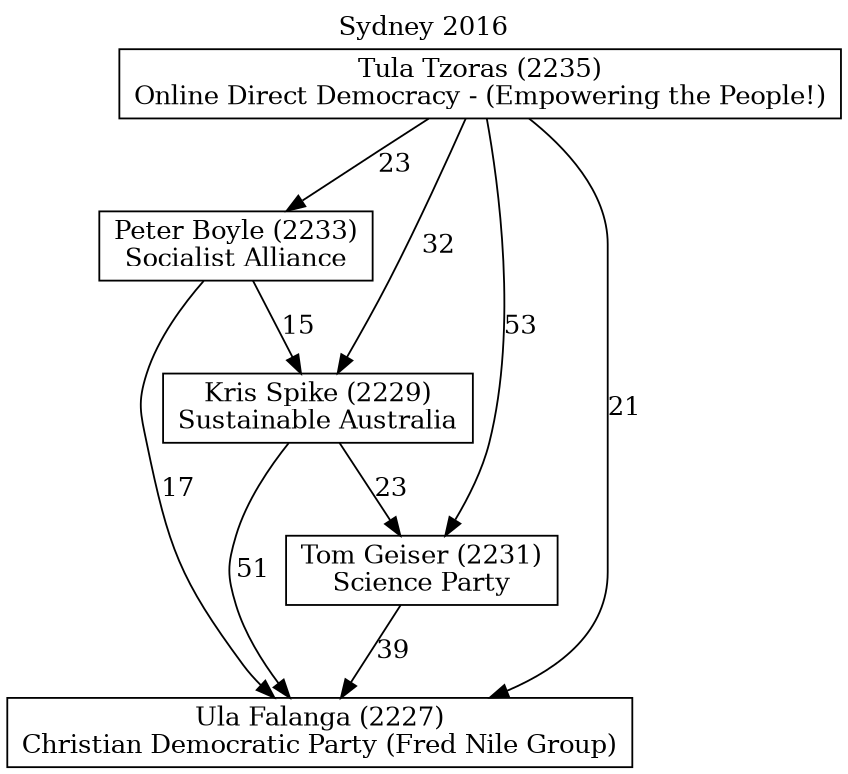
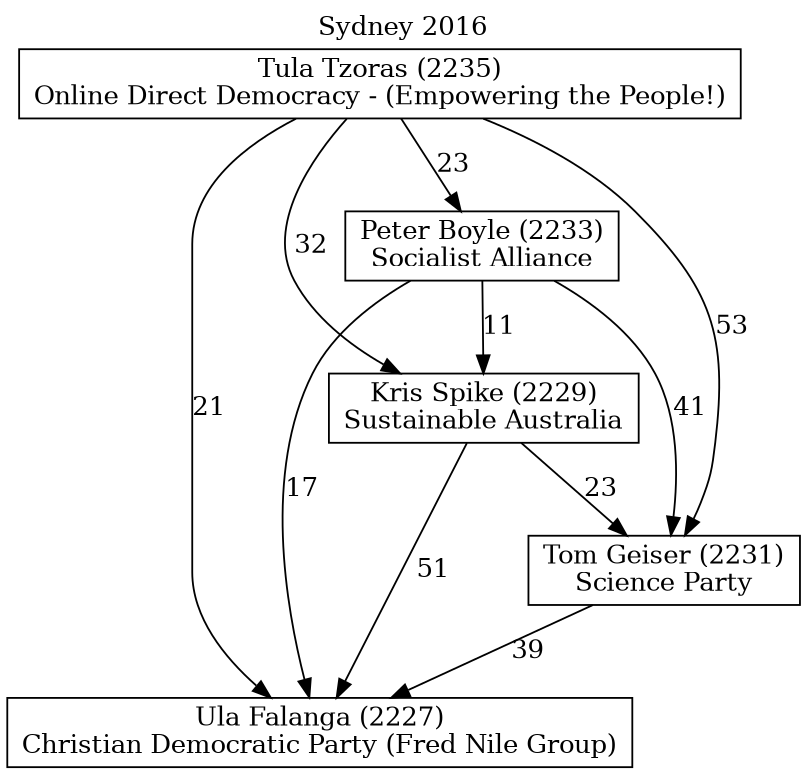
(299, 327) -> (499, 327)
none -> (657, 377)
